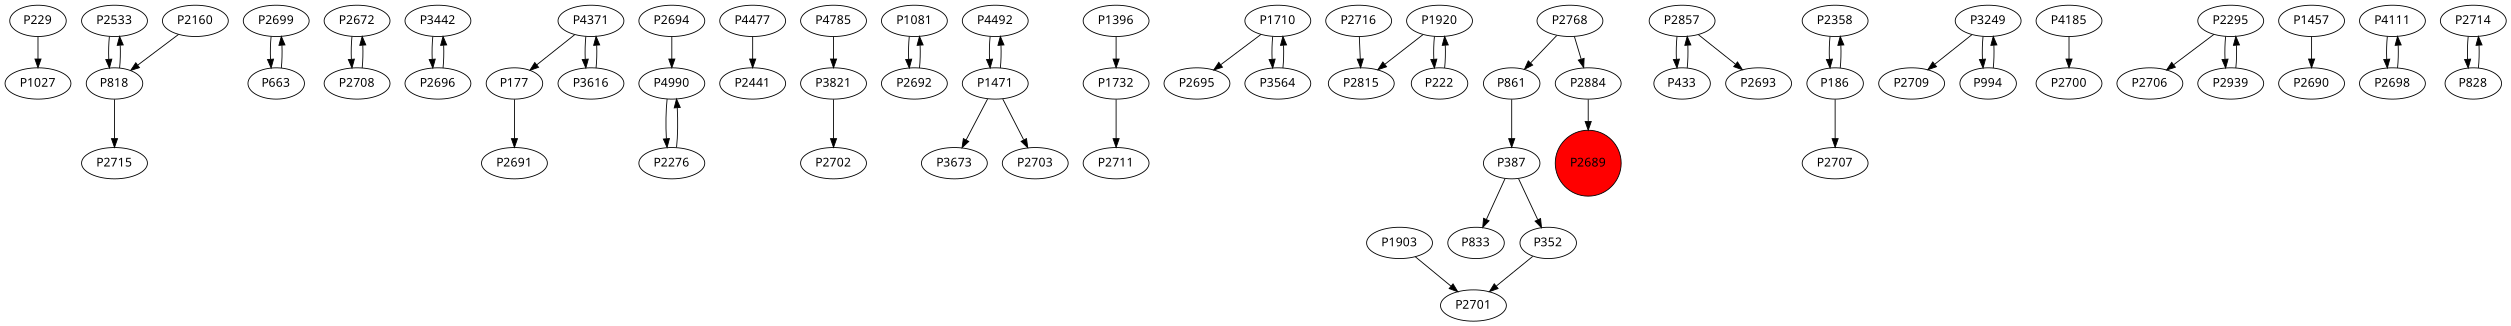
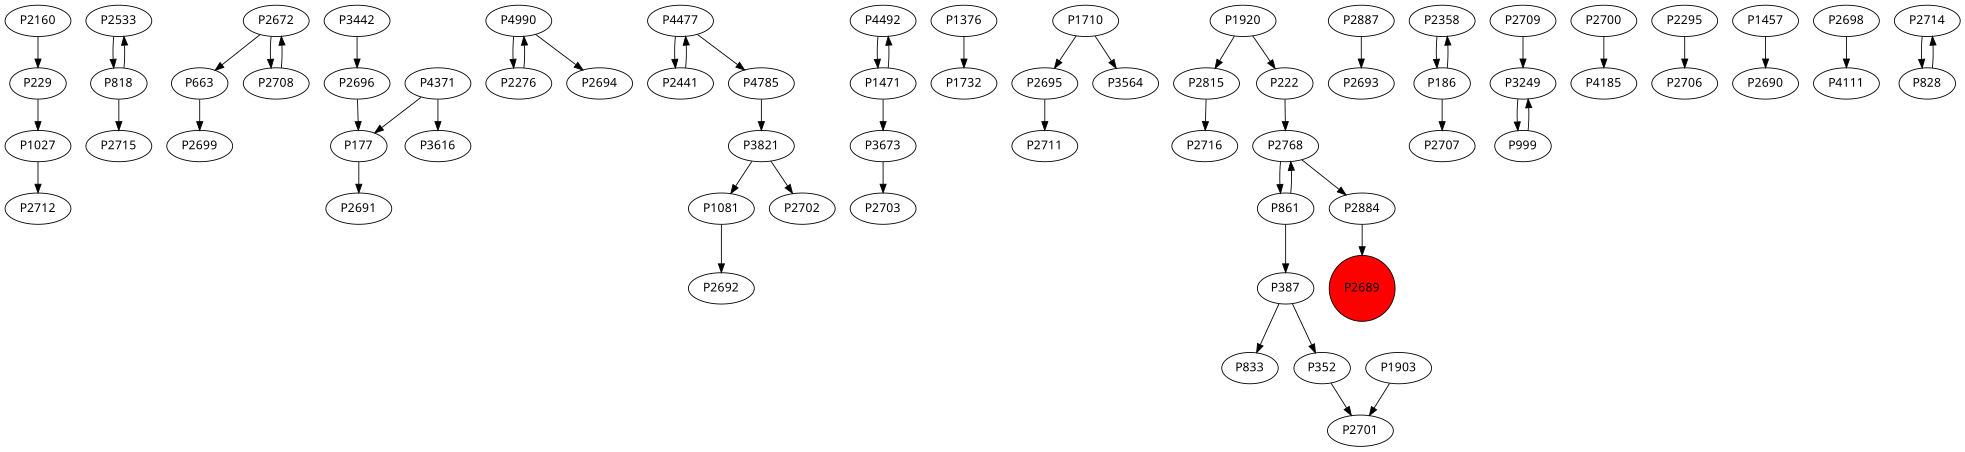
(1116, 21) -> (964, 21)
(1682, 21) -> (1361, 21)
(270, 48) -> (241, 50)
(672, 48) -> (556, 49)
(1360, 48) -> (1206, 110)
(2069, 48) -> (1604, 48)
(2387, 48) -> none
none -> (717, 49)
(1953, 49) -> (1523, 48)
(158, 50) -> (38, 48)
(444, 57) -> (358, 110)
(597, 57) -> none
none -> (686, 57)
(920, 57) -> (744, 174)
(1284, 57) -> none
(1445, 57) -> (1285, 110)
(1682, 83) -> none
(1988, 83) -> (1523, 146)
(2231, 83) -> none
(1013, 119) -> (883, 173)
(1116, 119) -> (1045, 110)
none -> (1291, 182)
none -> (38, 209)
